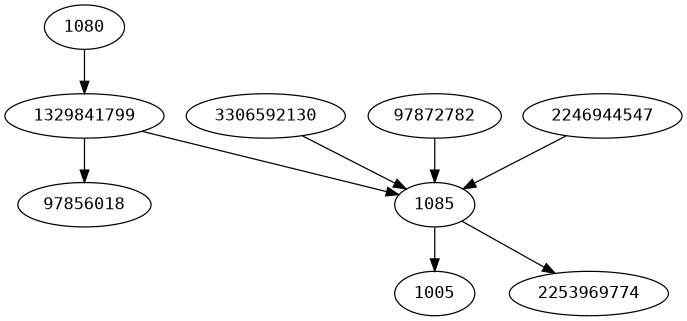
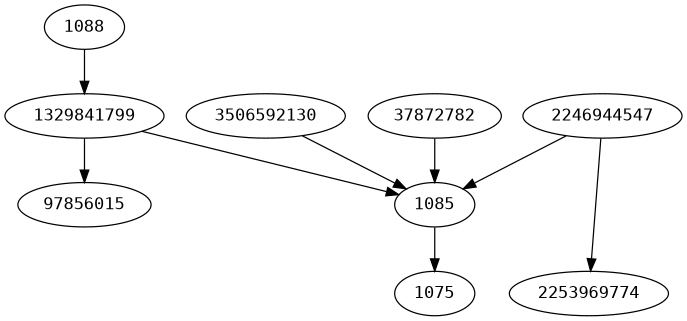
(84, 27) -> (84, 27)
(266, 116) -> (266, 116)
(435, 116) -> (435, 116)
(84, 205) -> (84, 205)
(503, 244) -> (596, 198)
(435, 294) -> (435, 294)
